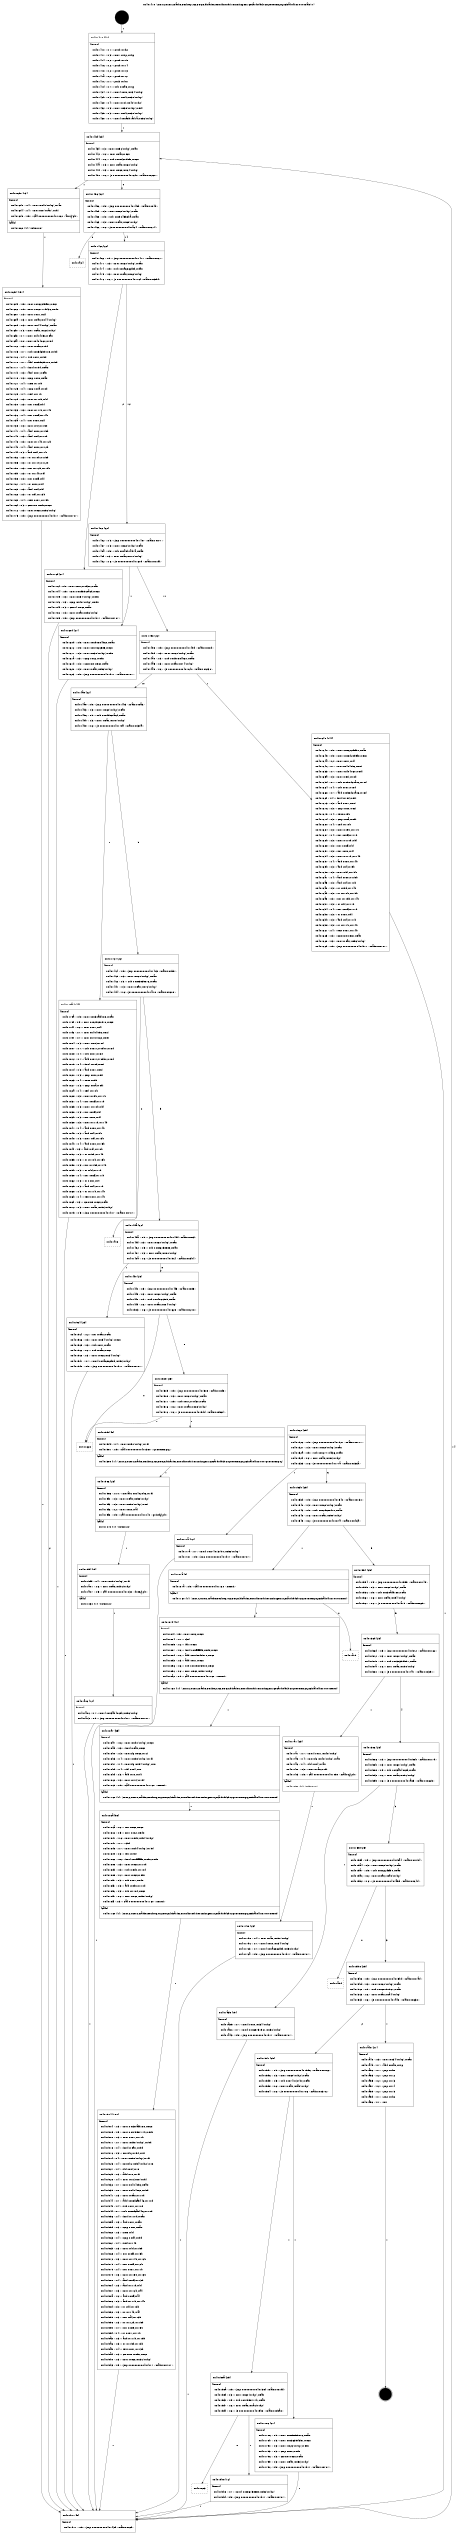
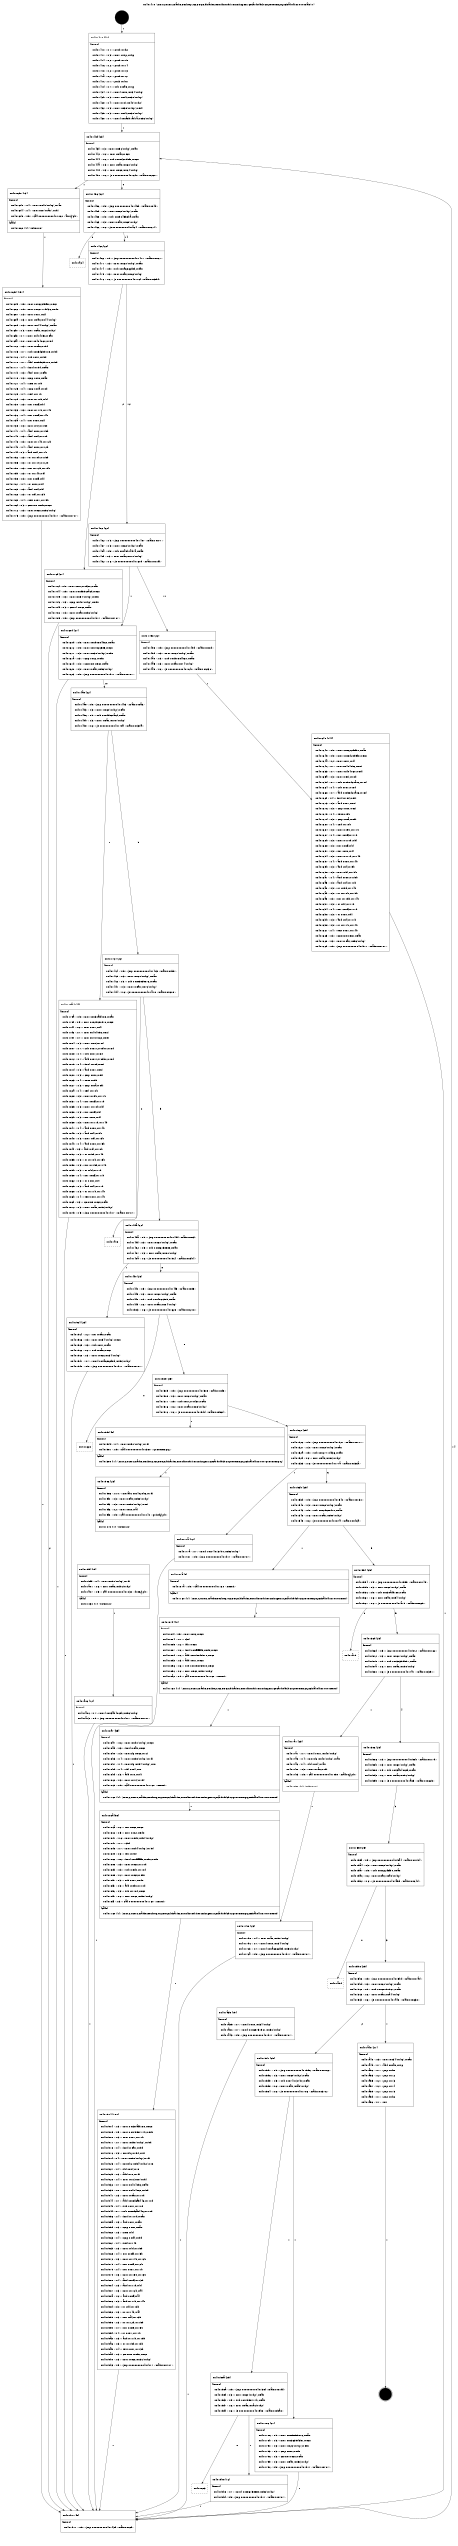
(144, 680) -> (104, 683)
(120, 1423) -> (257, 1415)
(122, 1547) -> none
(344, 1622) -> (356, 1627)
(325, 1892) -> none
